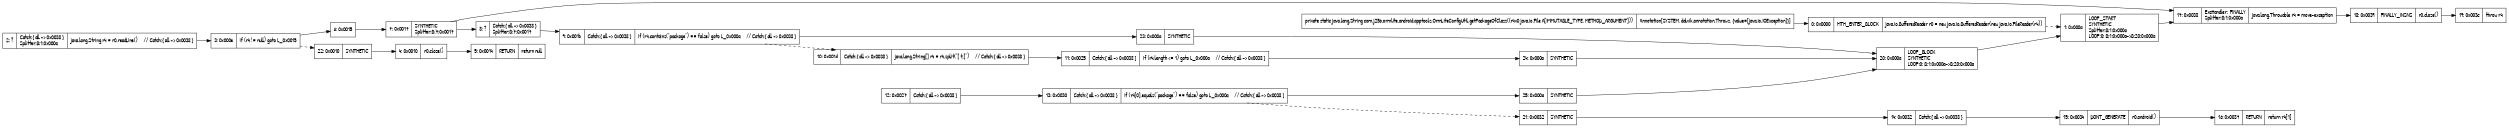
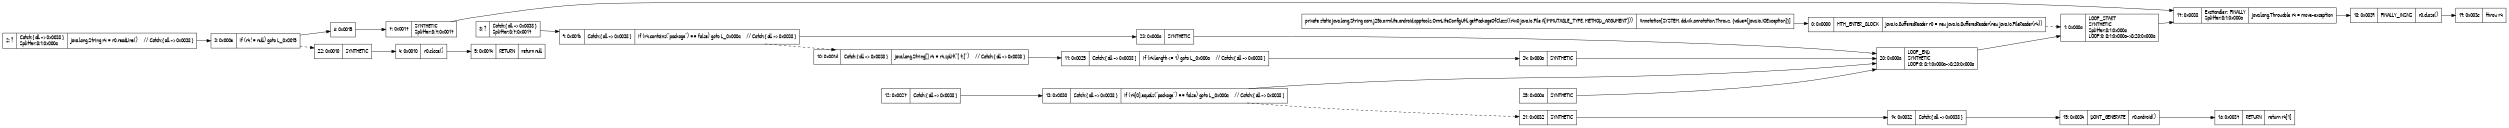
(464, 29) -> none
(1922, 52) -> (1919, 52)
(1401, 96) -> (1561, 77)
